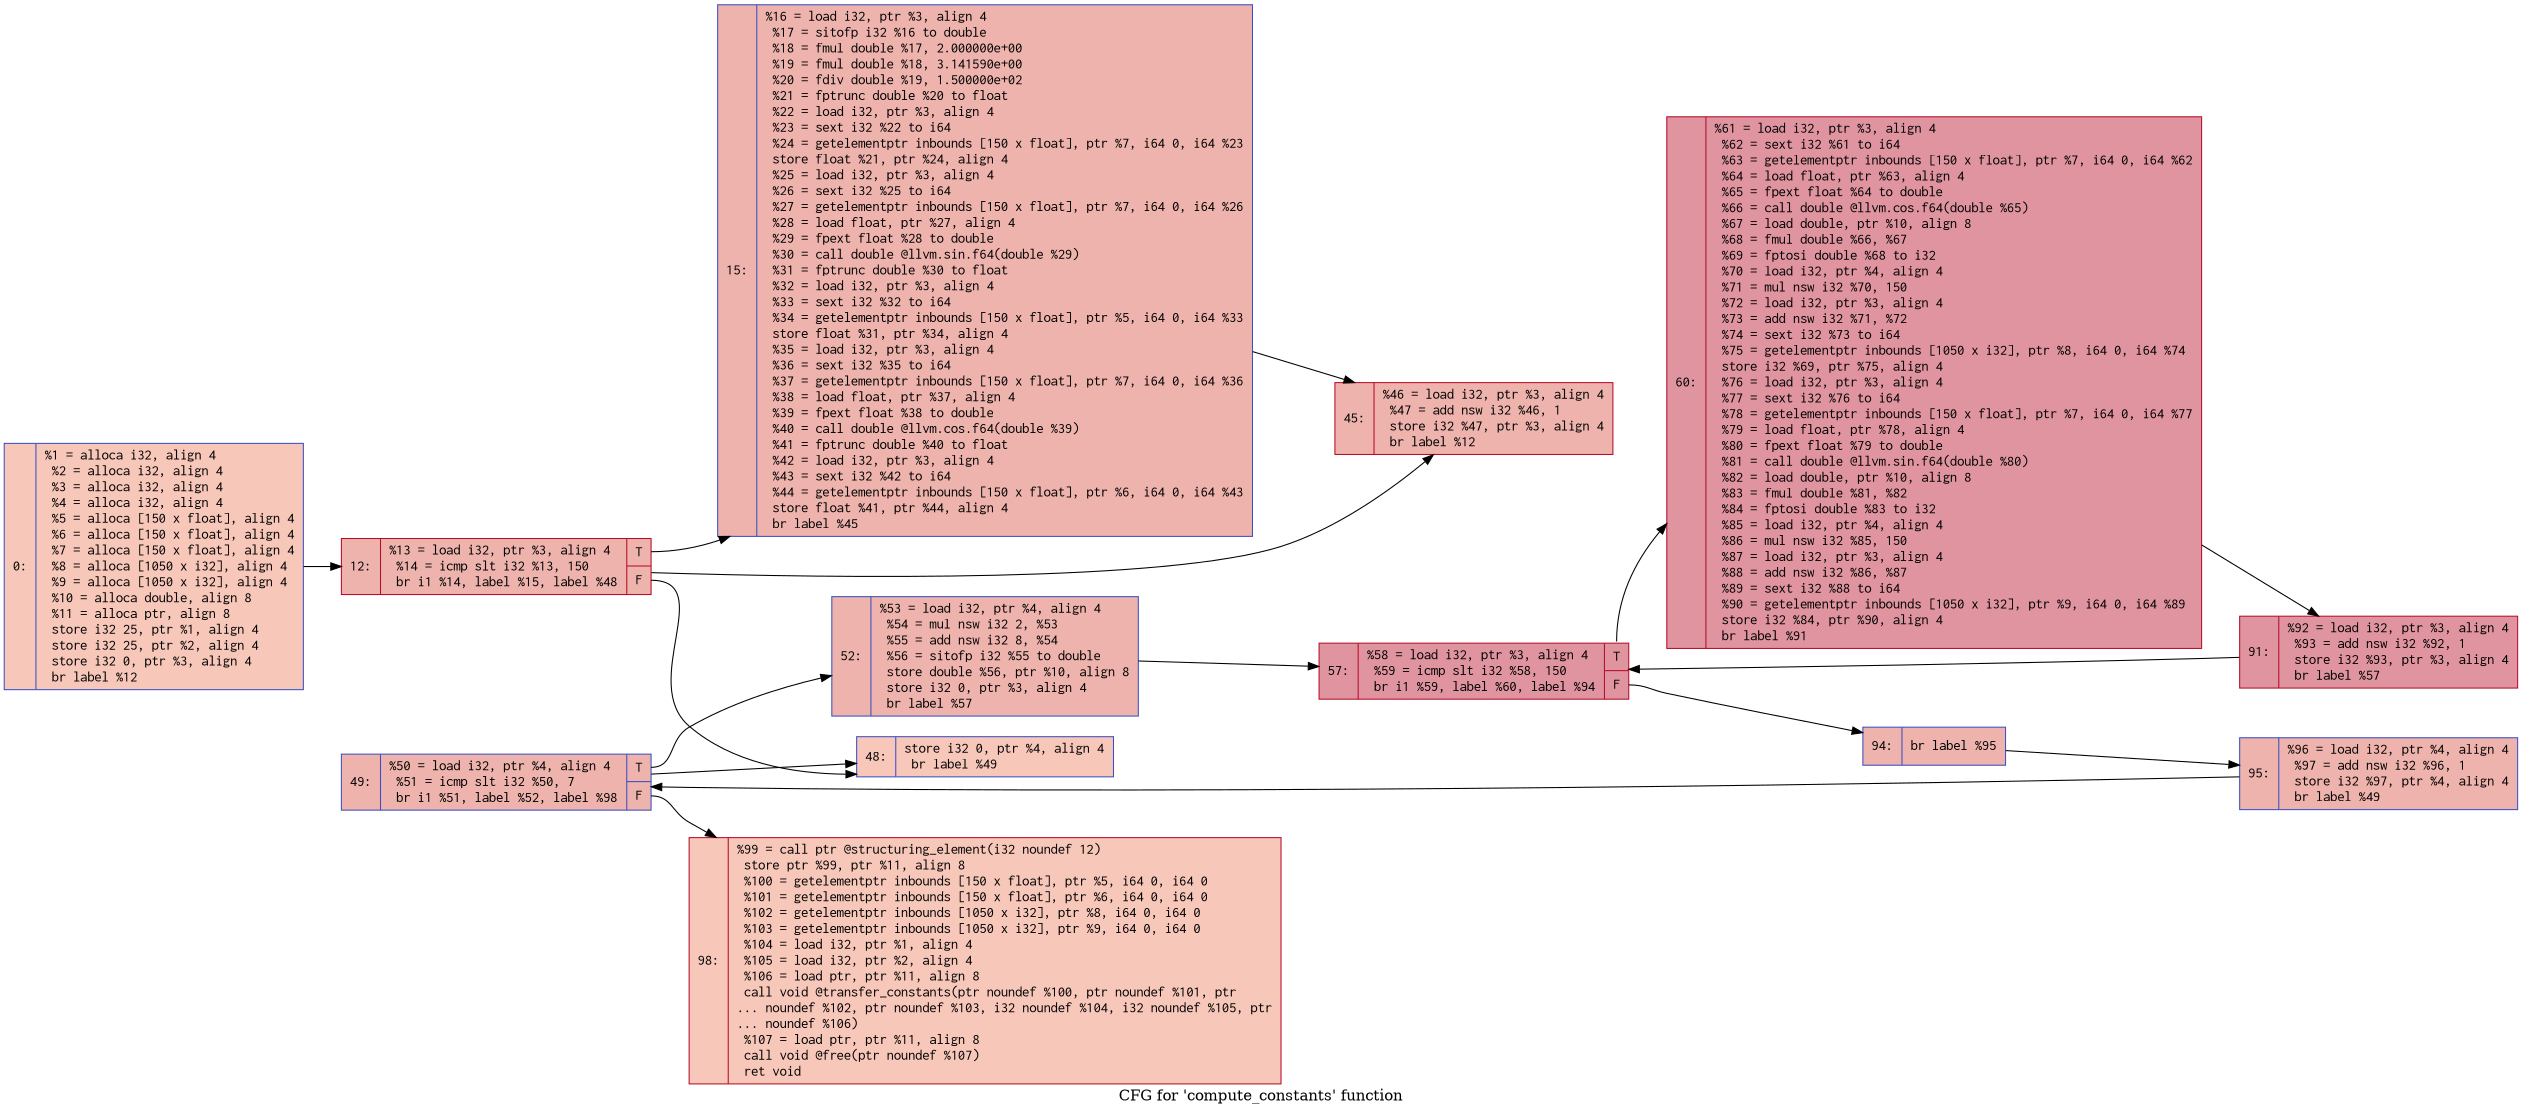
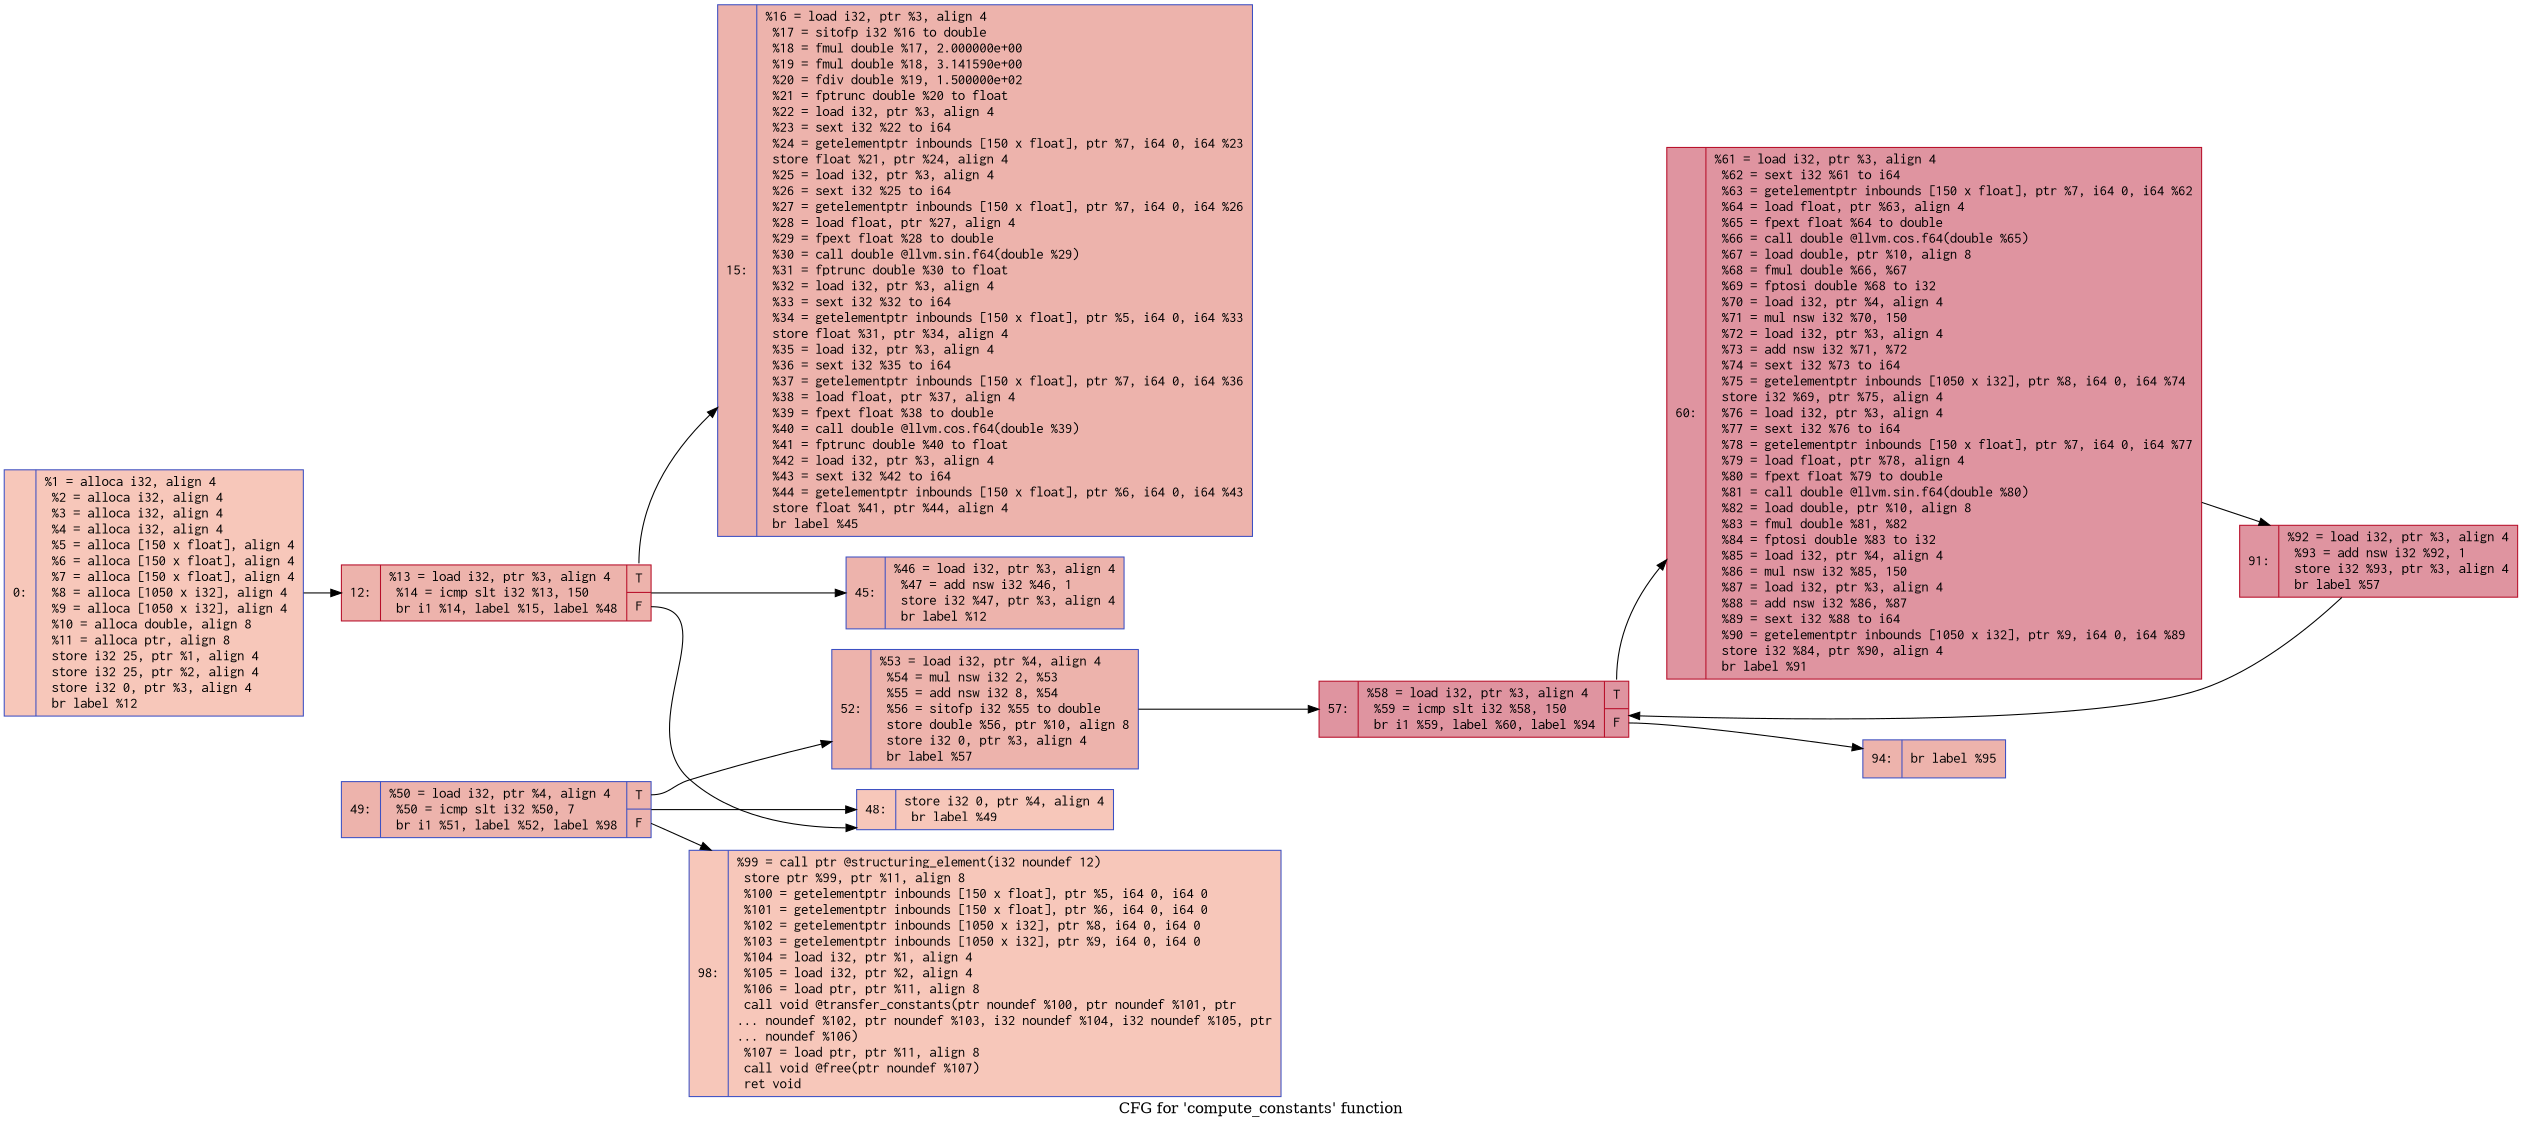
(1298, 366) -> none
(1474, 419) -> (985, 593)
(2379, 774) -> none
(482, 782) -> (482, 809)
(985, 961) -> (985, 973)
